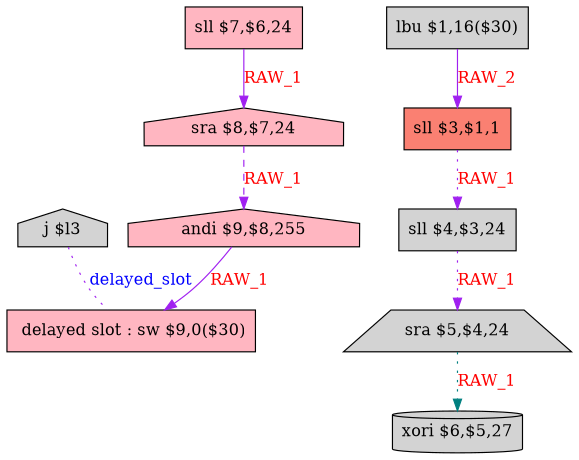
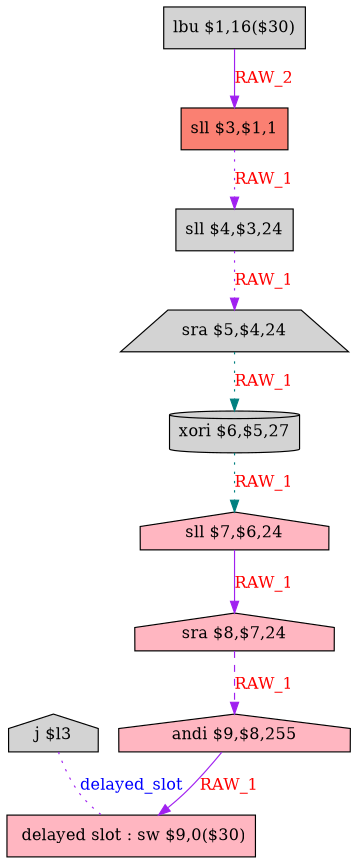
(244, 28) -> (235, 533)
none -> (235, 477)
